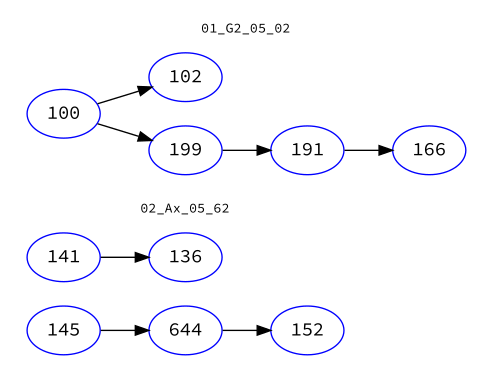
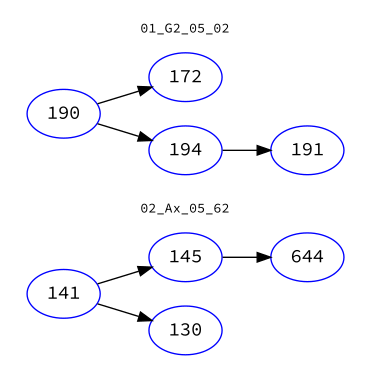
(186, 77) -> (186, 77)
(64, 114) -> (64, 114)
(186, 150) -> (186, 150)
(429, 150) -> none
(186, 257) -> (186, 330)
none -> (118, 278)
(307, 330) -> none
